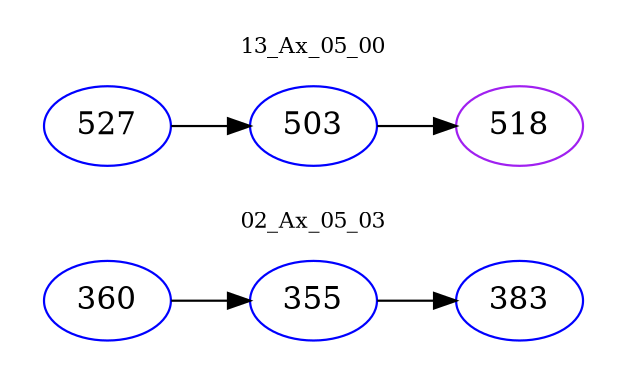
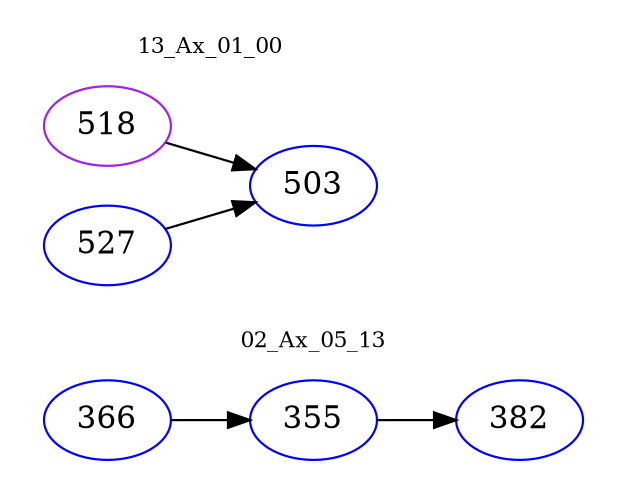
(314, 48) -> (210, 48)
(406, 126) -> (200, 153)
(314, 222) -> (314, 342)
(107, 301) -> (107, 420)
(520, 301) -> (520, 420)
